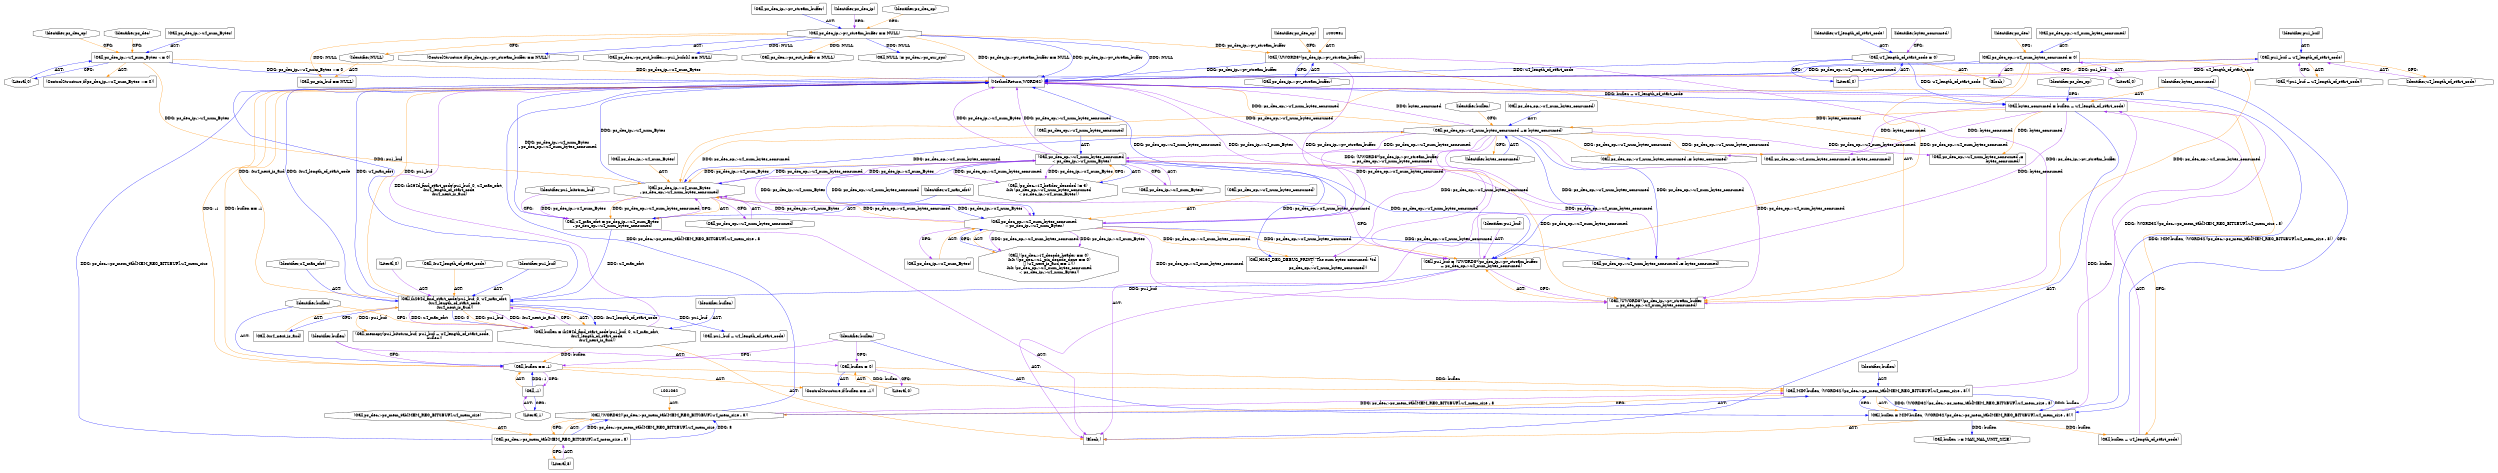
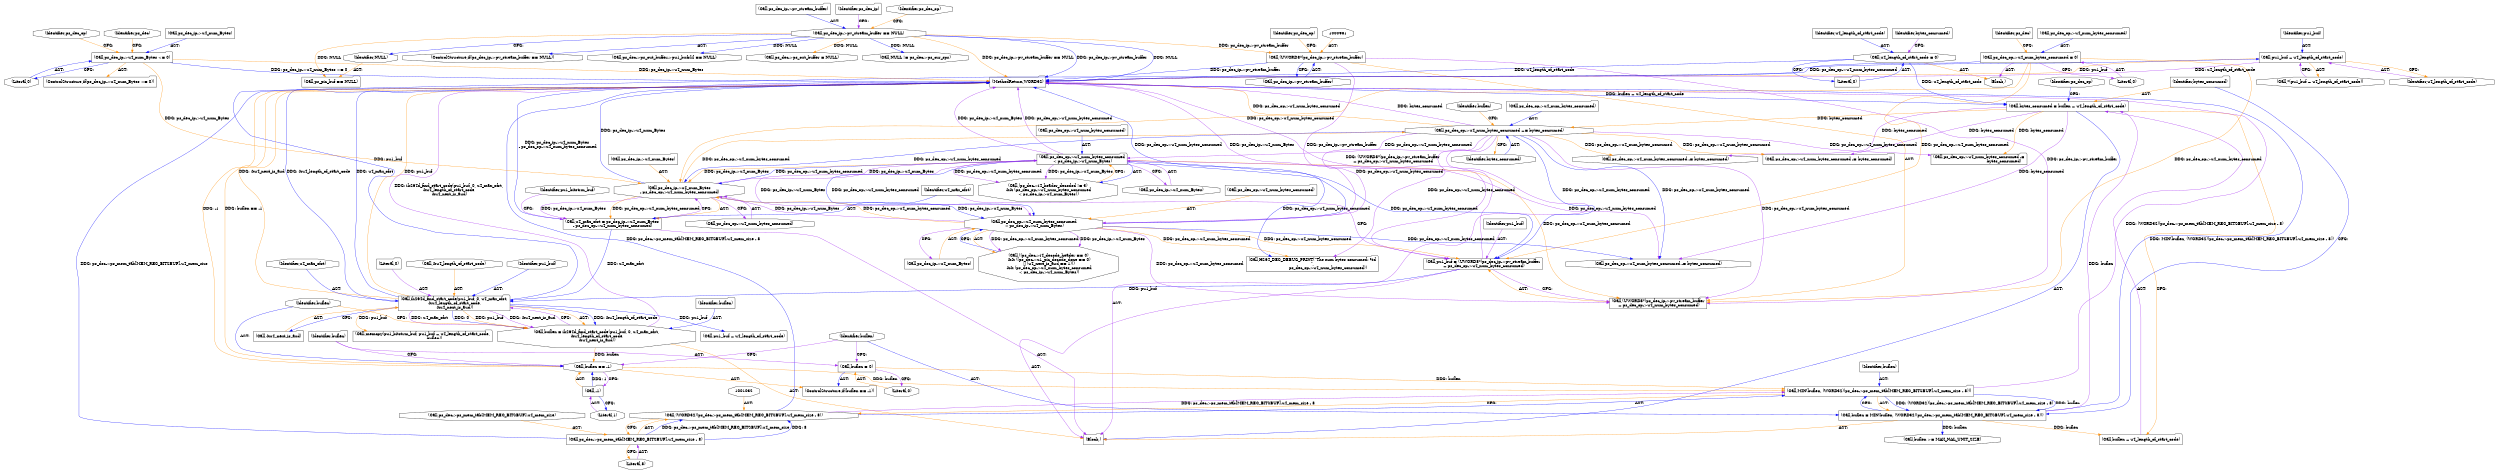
(1335, 34) -> (1338, 34)
(587, 40) -> (592, 40)
(561, 464) -> (636, 464)
